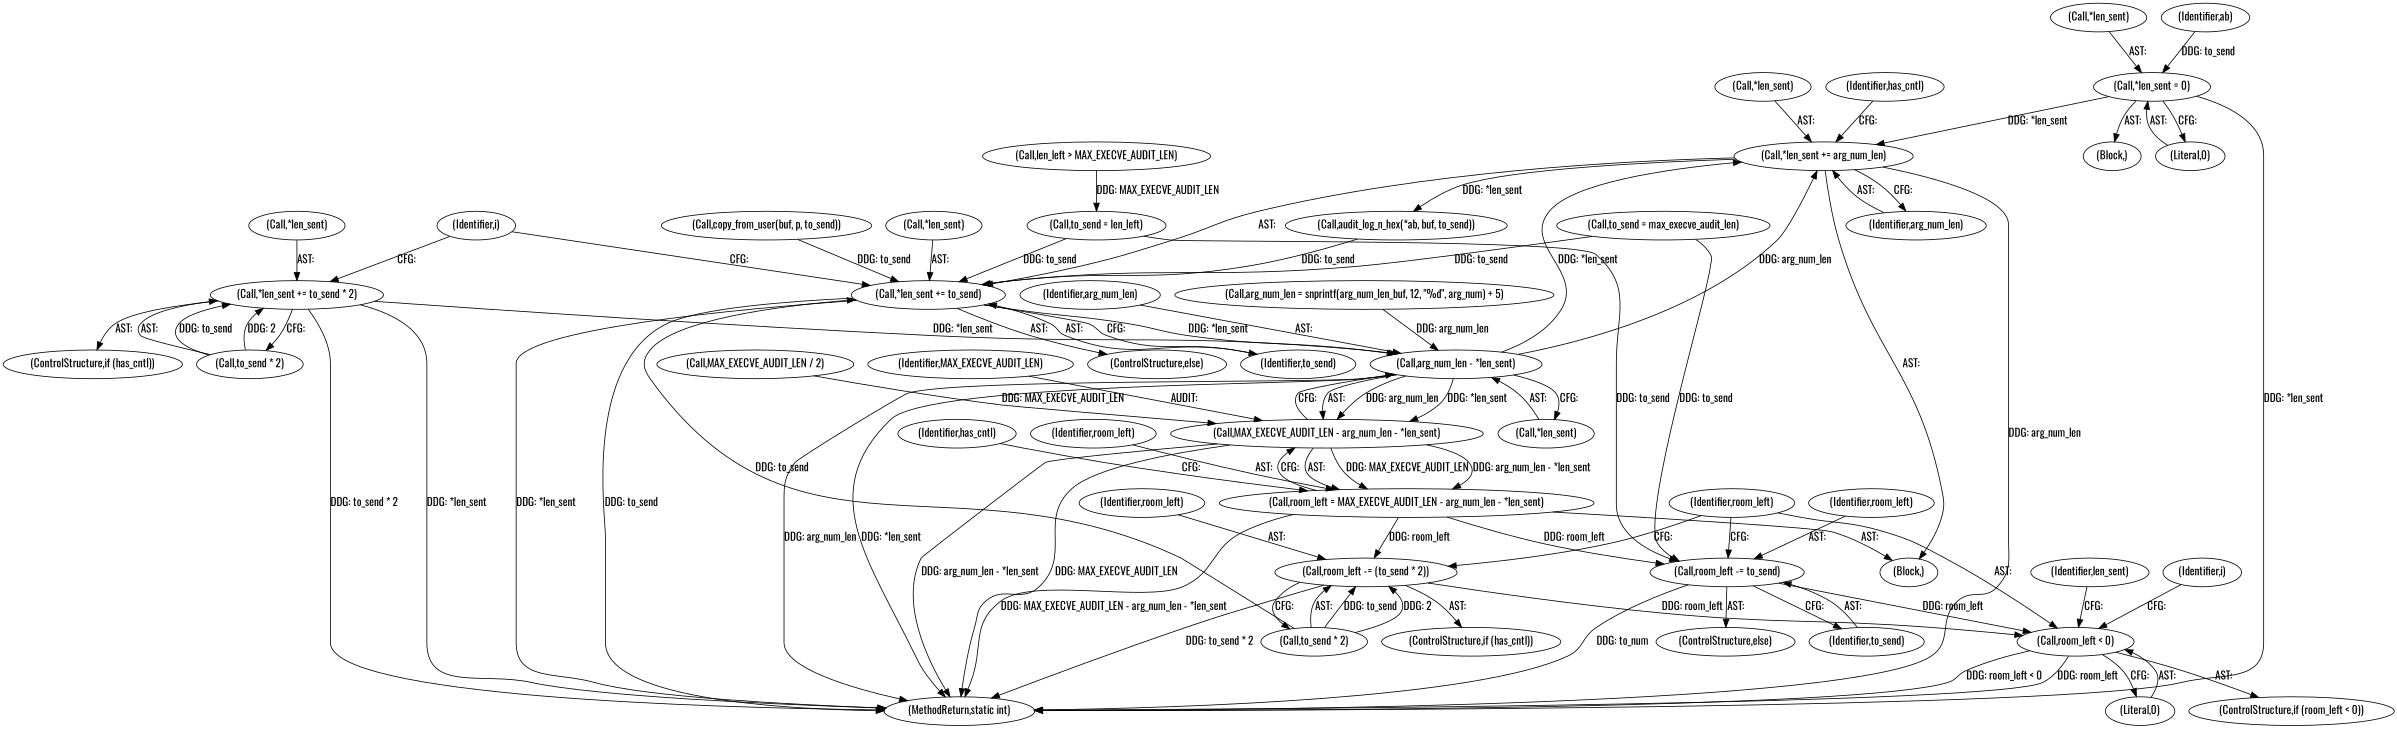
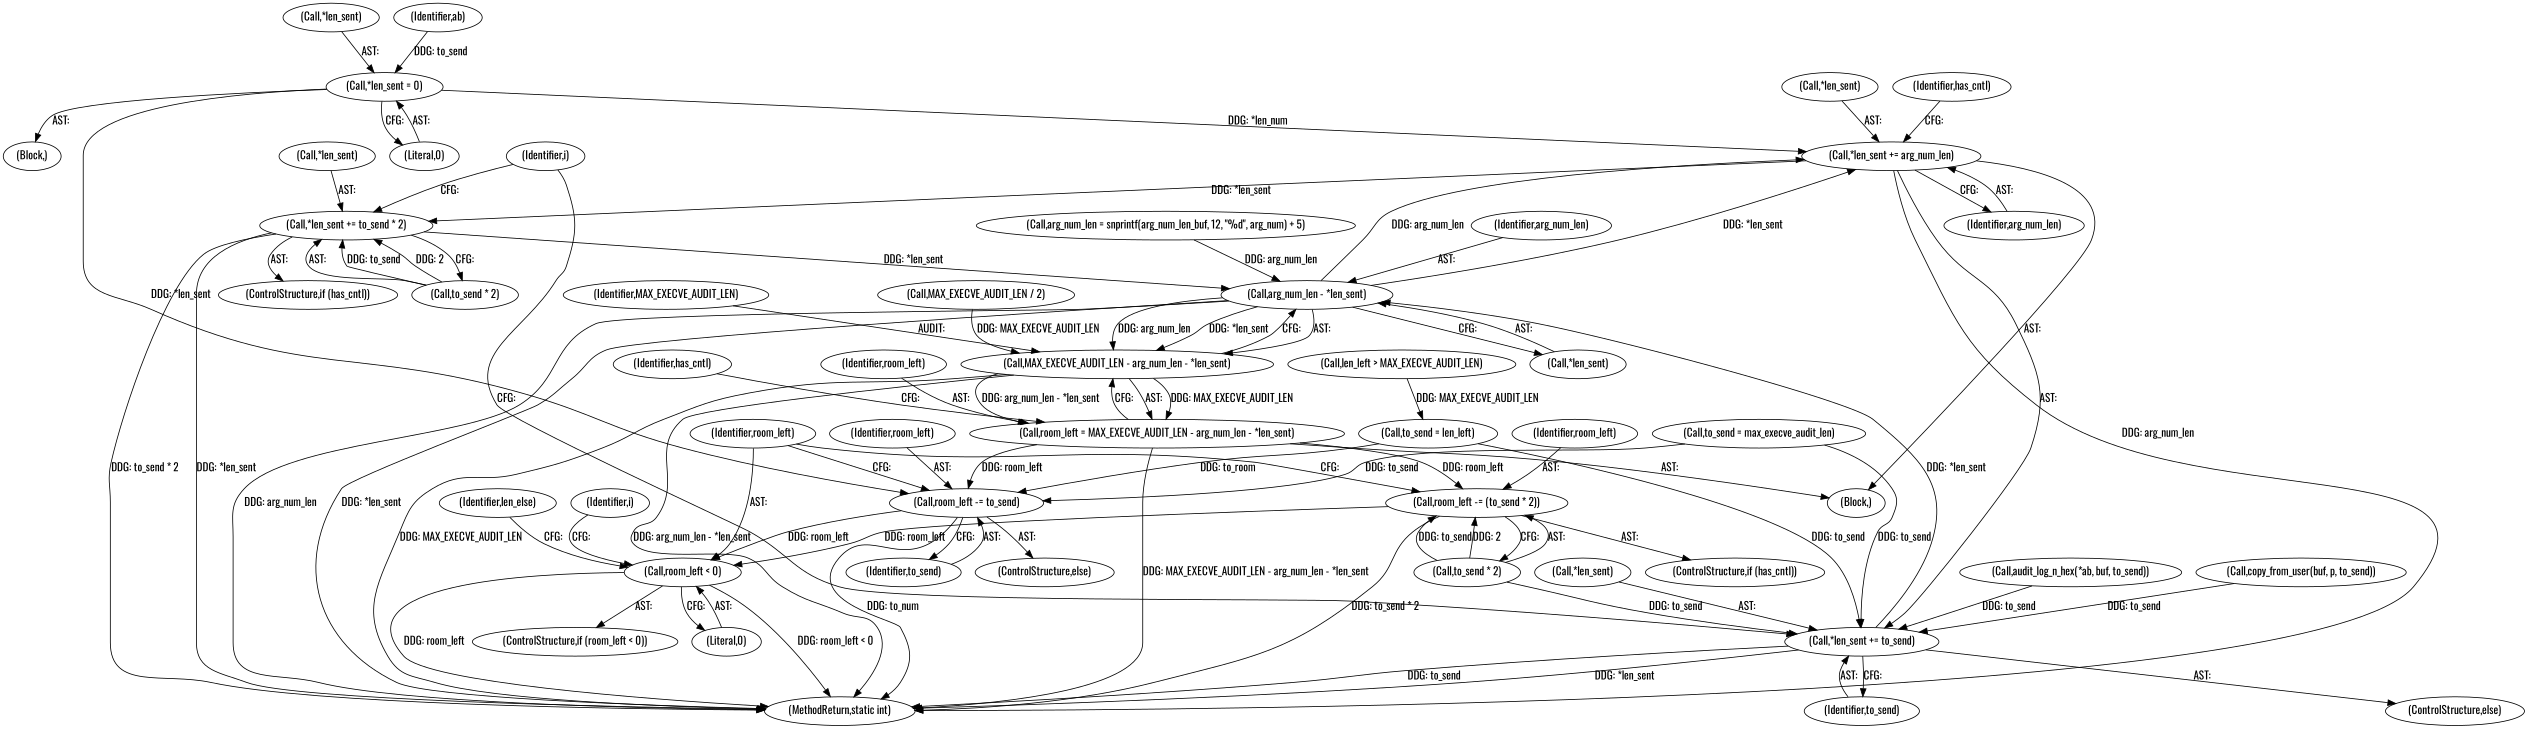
(2038, 122) -> (1258, 122)
(1575, 168) -> (1121, 191)
(1643, 399) -> (1228, 468)
(2090, 572) -> (498, 503)
(1955, 699) -> (301, 355)
